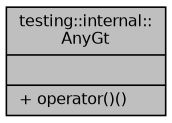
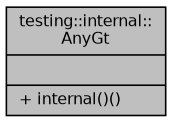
(73, 100) -> (70, 100)
